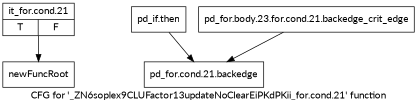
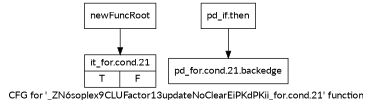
(306, 19) -> none
(39, 45) -> (120, 38)
